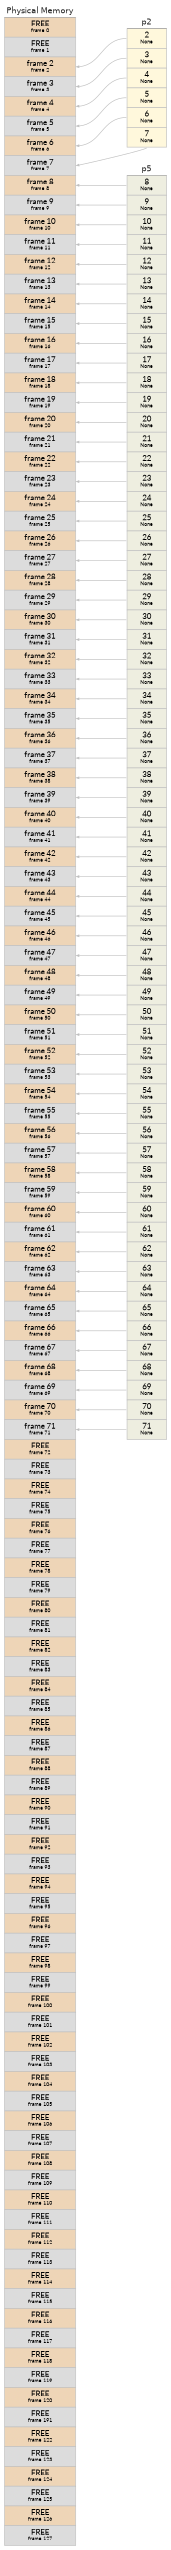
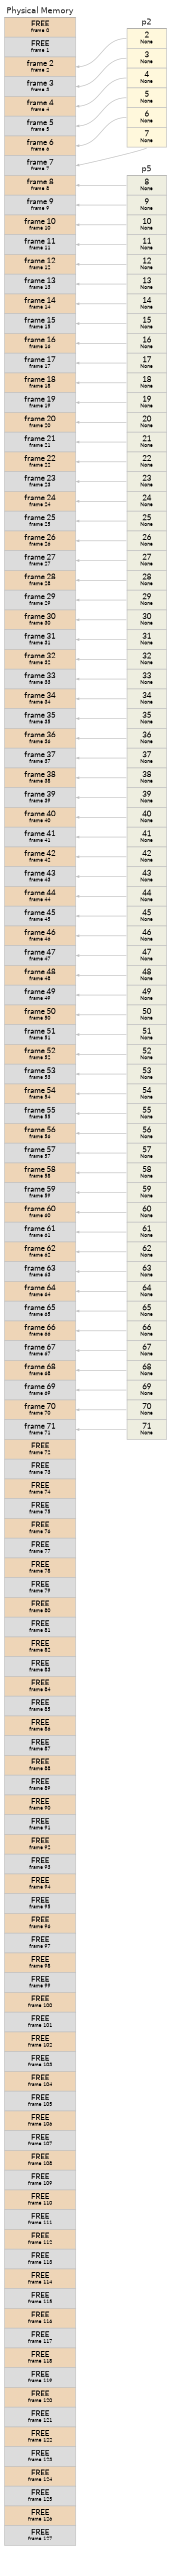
(40, 2420) -> (40, 2420)
